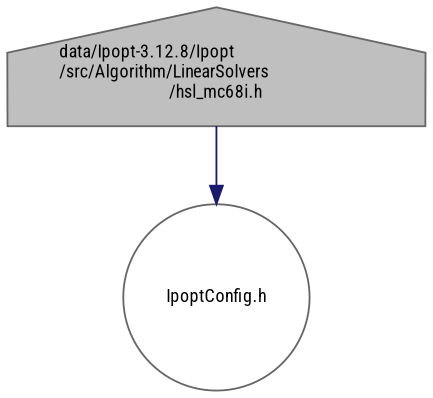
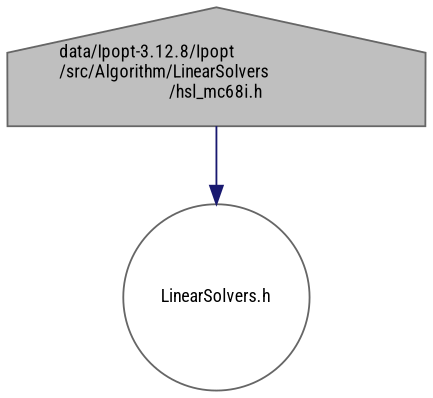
(216, 297) -> (216, 297)
